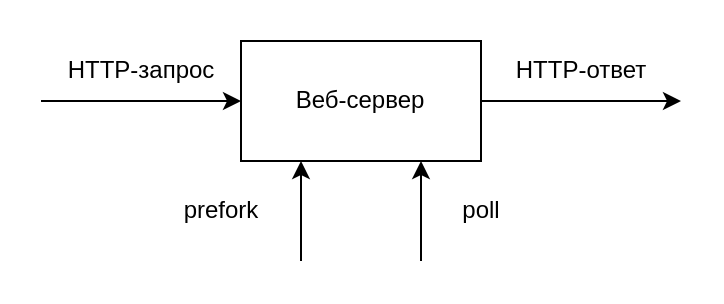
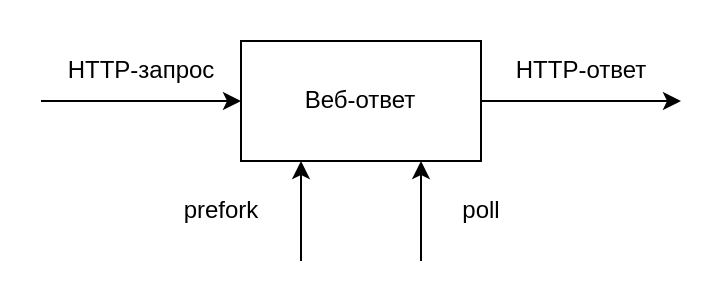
(361, 101) -> (361, 101)
